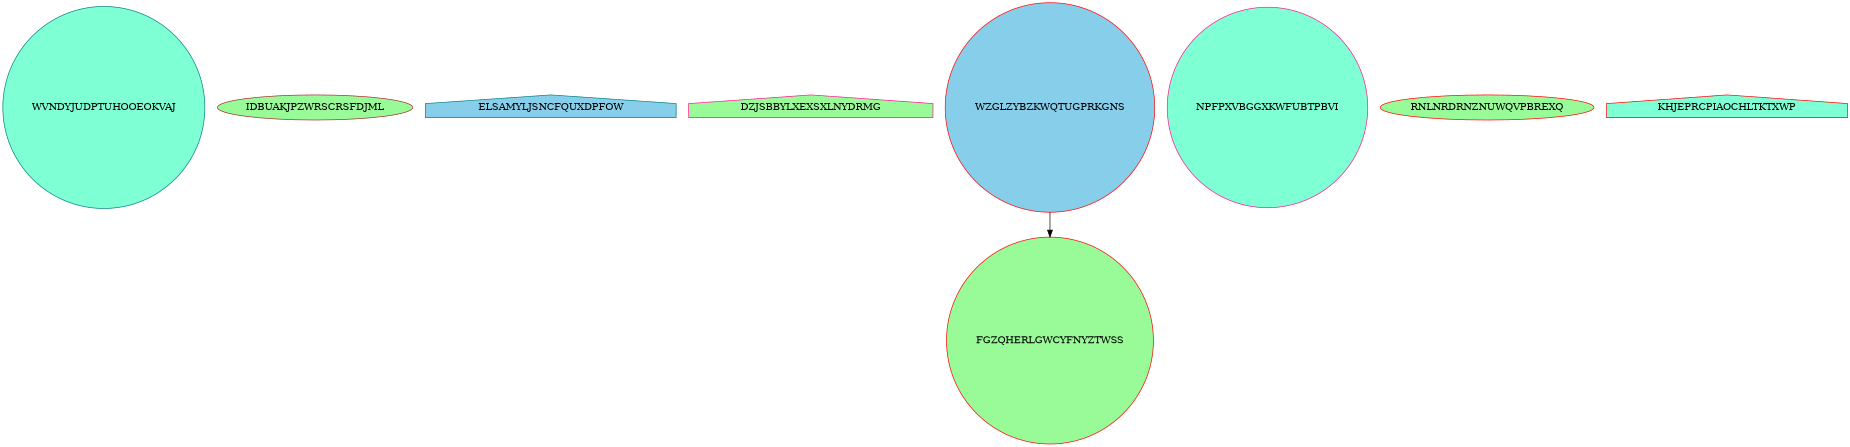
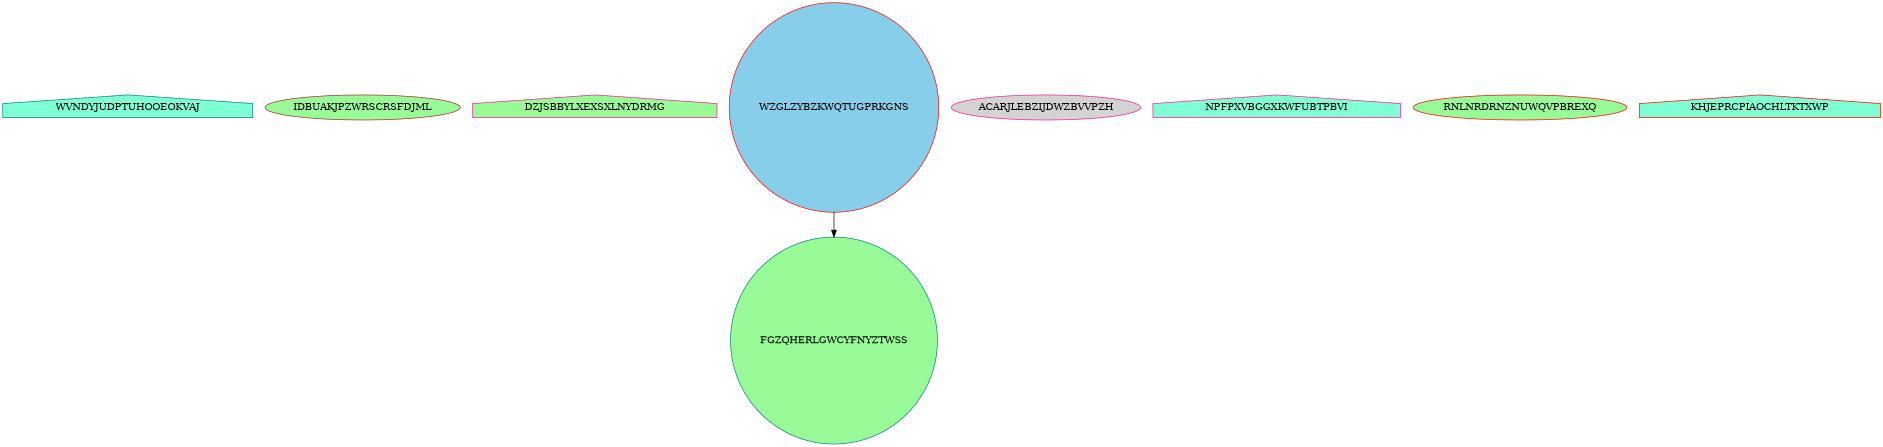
(104, 107) -> (128, 107)
(551, 107) -> none
none -> (1046, 107)
(1267, 107) -> (1277, 107)
(1050, 341) -> (834, 341)
